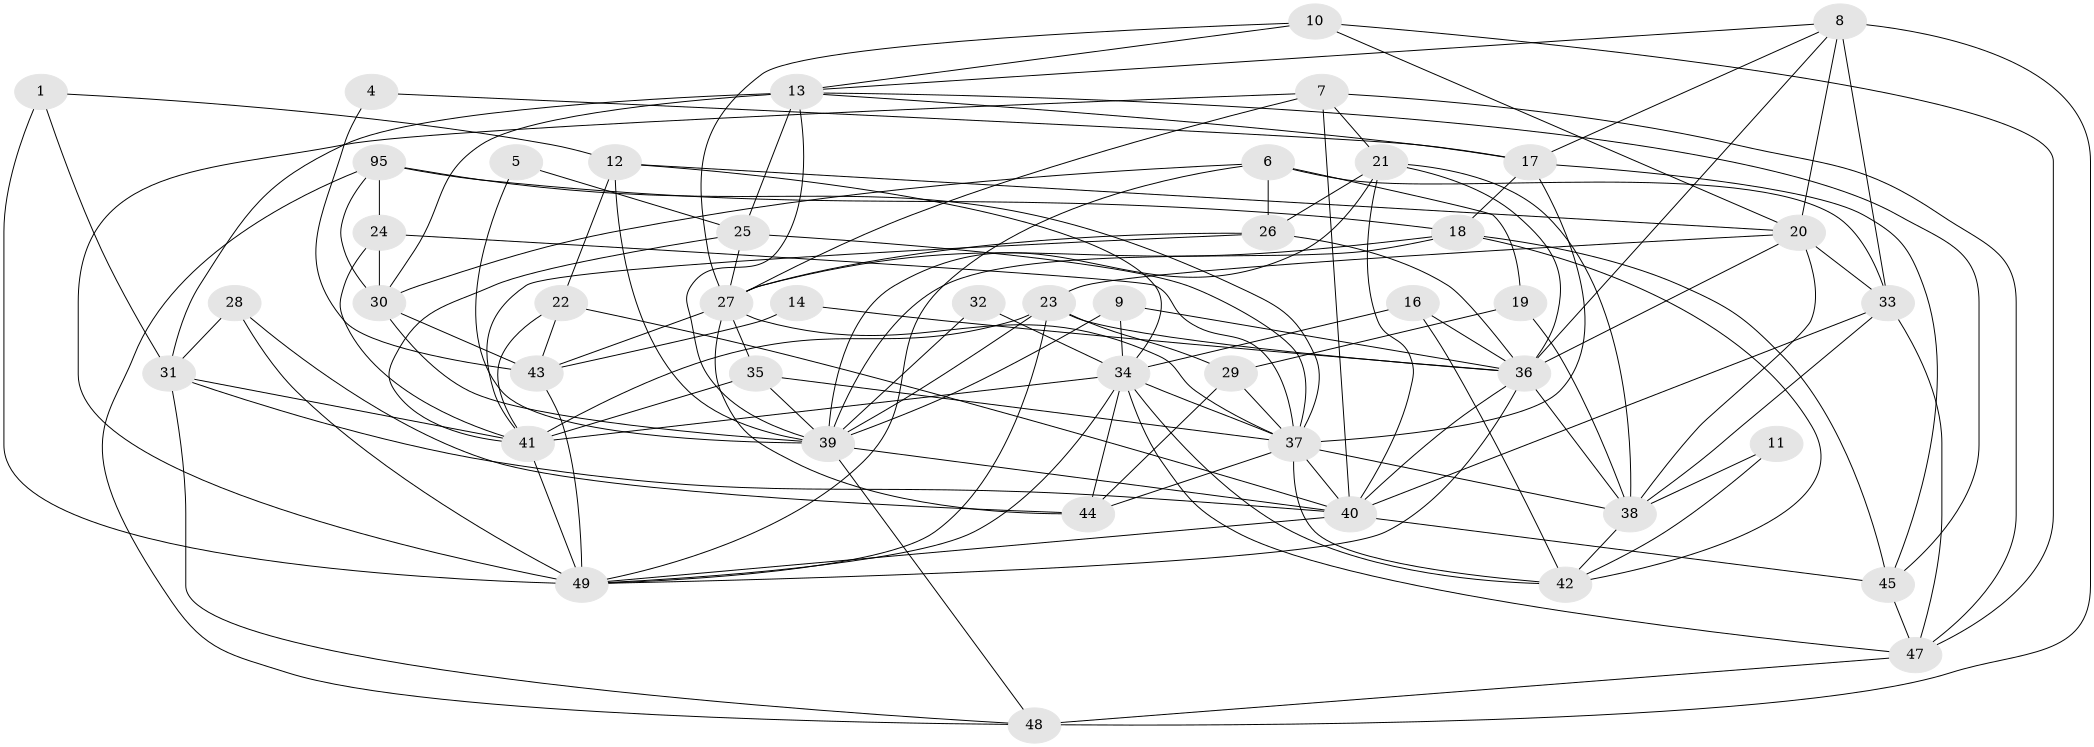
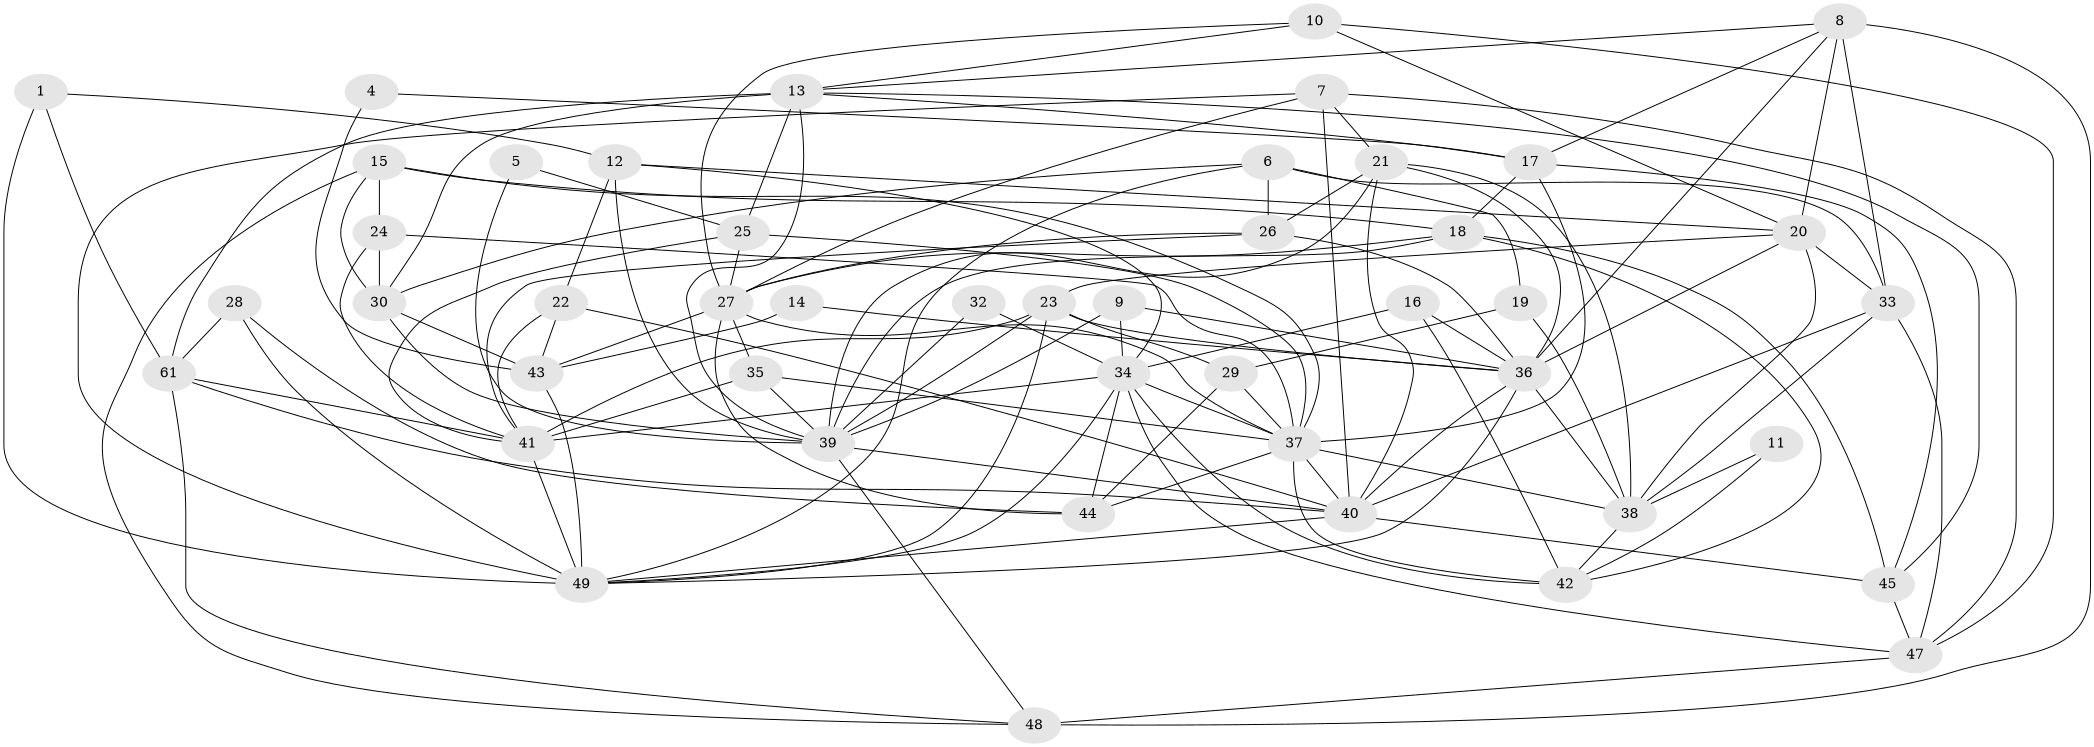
(379, 162) -> (379, 162)
(169, 374) -> (169, 374)
